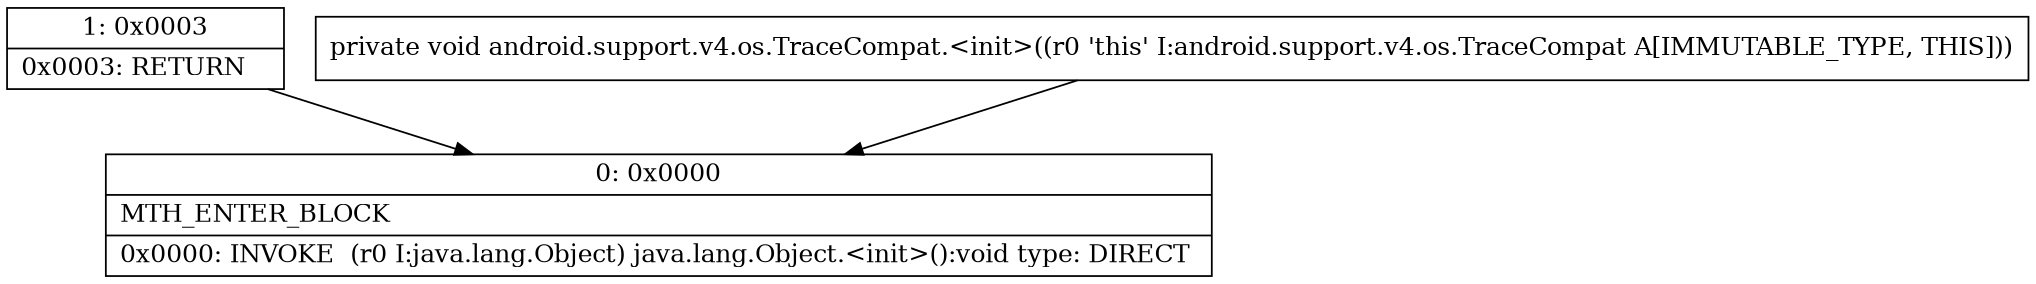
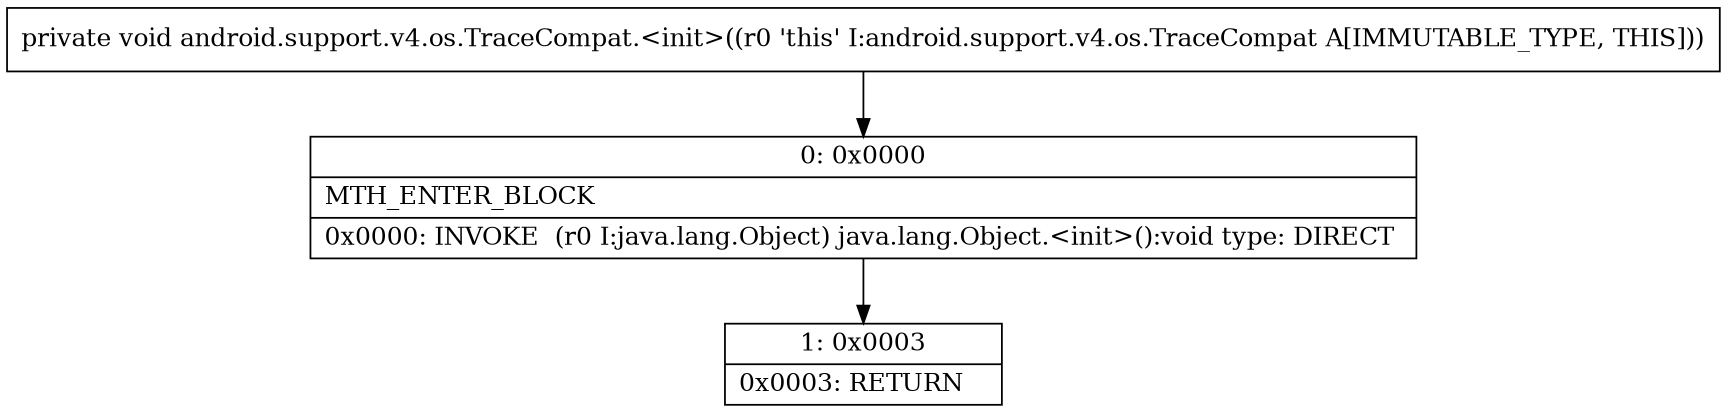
(362, 119) -> (863, 282)
